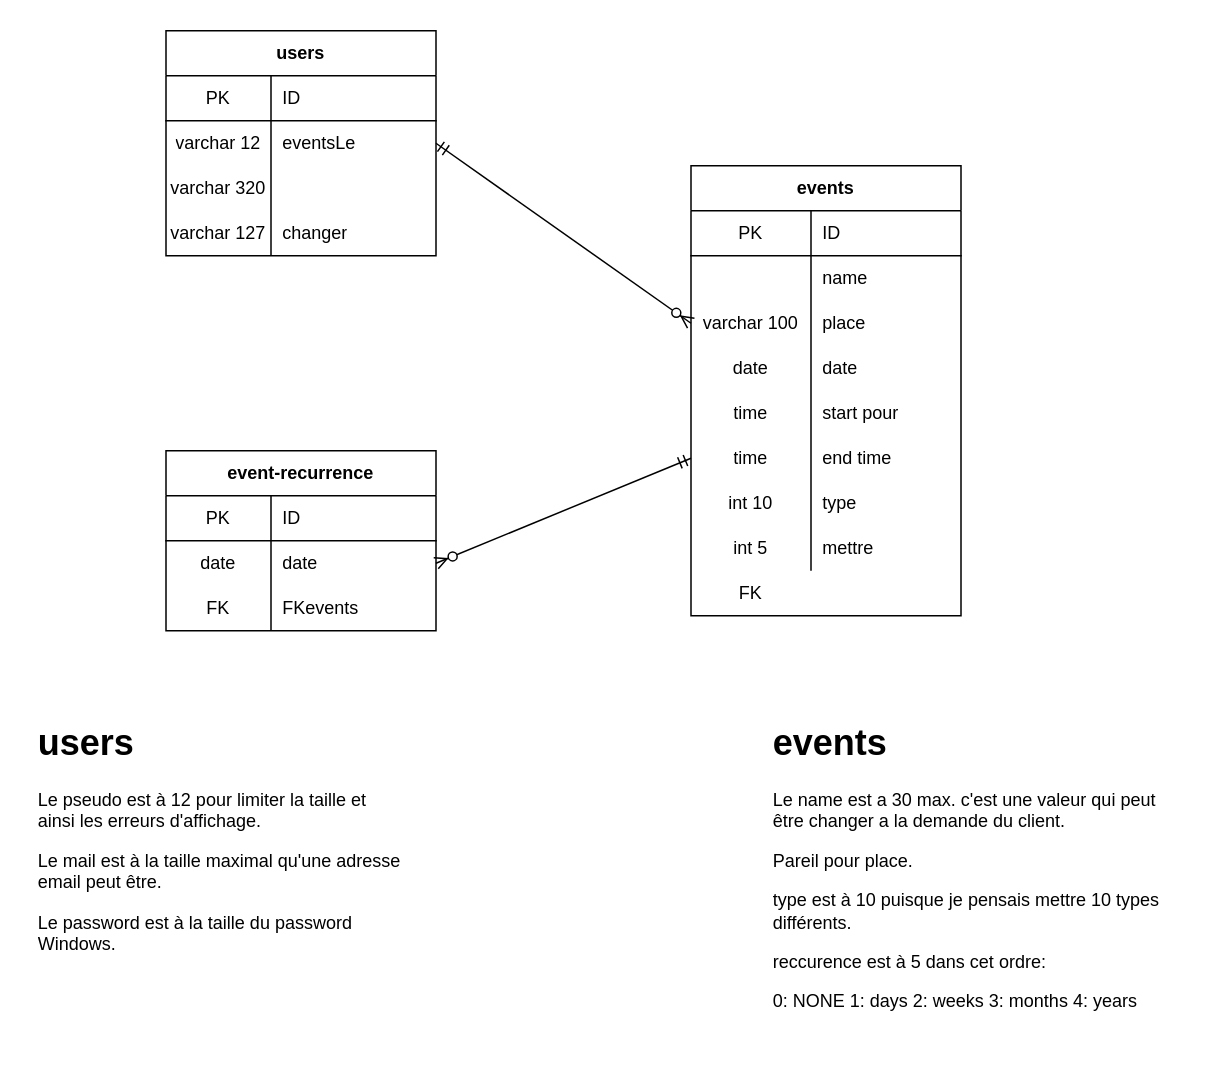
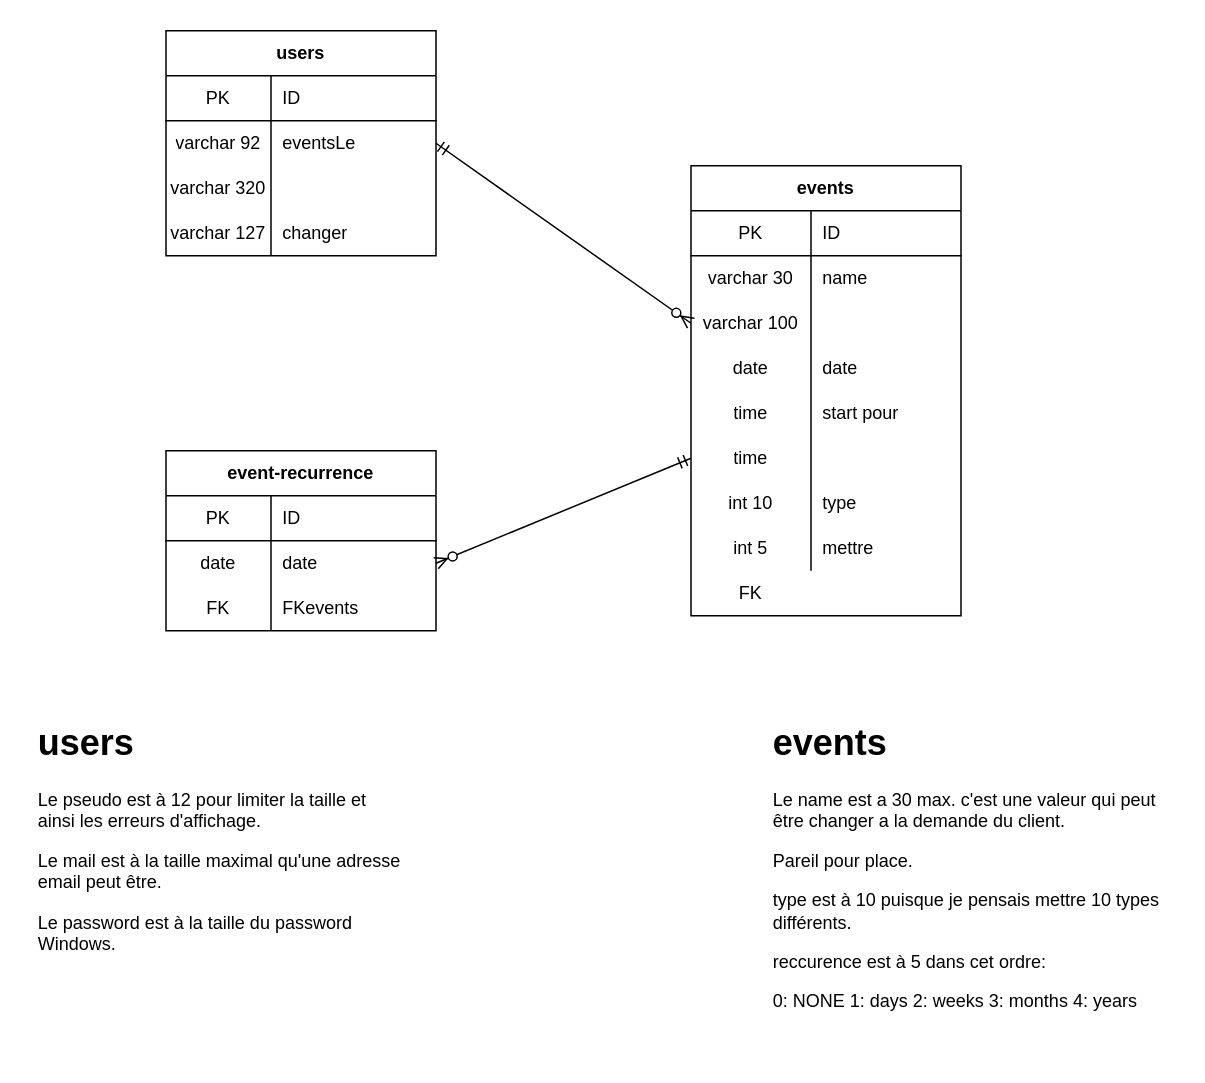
(218, 143) -> (218, 143)
none -> (751, 278)
(886, 323) -> none
(886, 458) -> none
